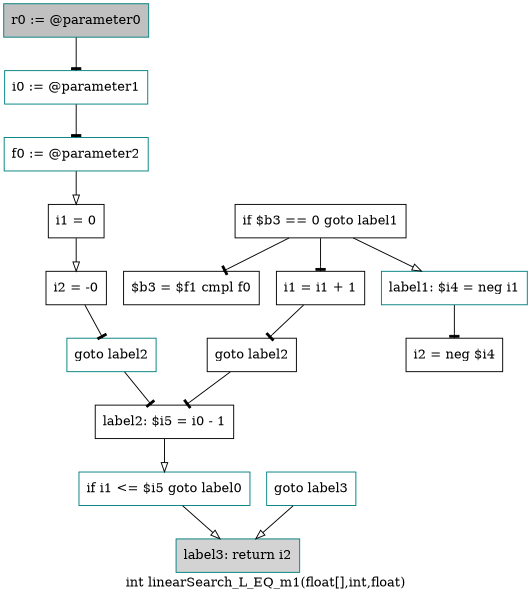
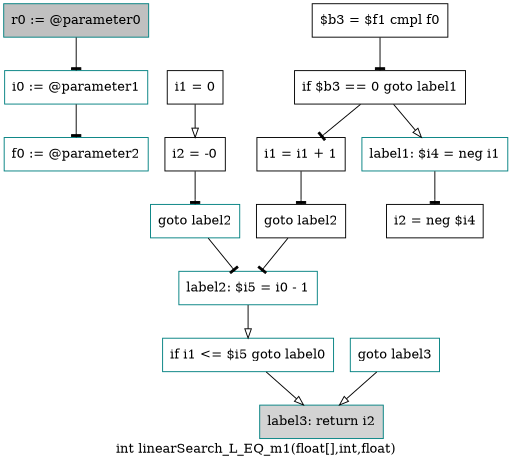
(76, 183) -> none
(258, 253) -> (380, 52)
(164, 422) -> (248, 288)
